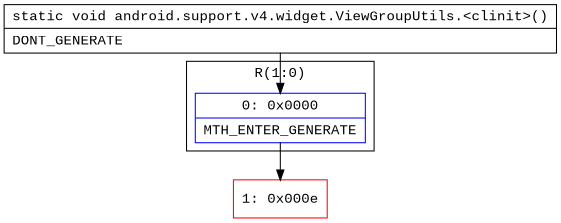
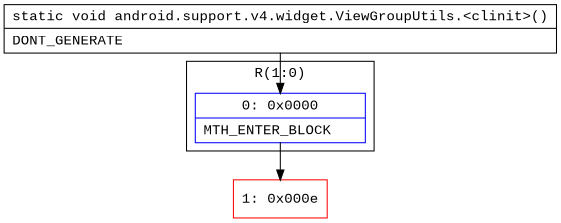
(280, 130) -> (267, 130)
